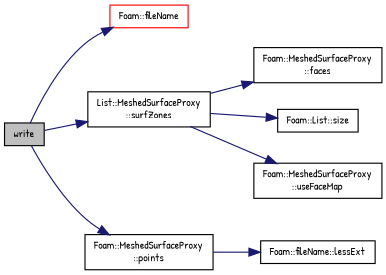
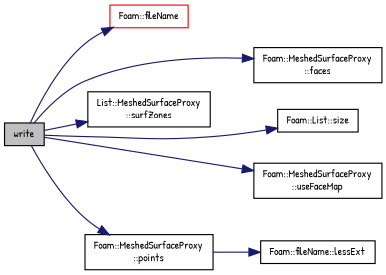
(226, 89) -> (129, 67)
(238, 115) -> (155, 139)
(228, 143) -> (143, 153)
